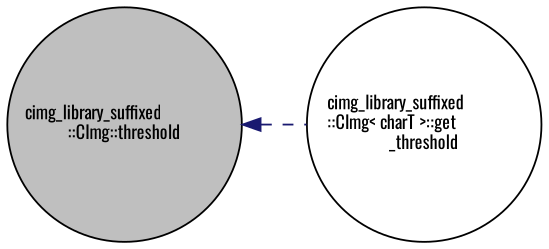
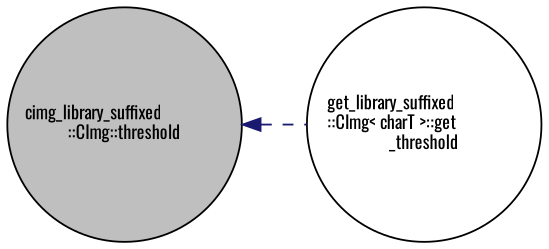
(424, 125) -> (424, 125)
